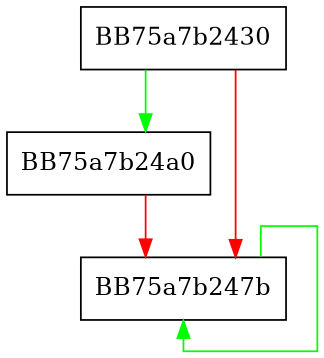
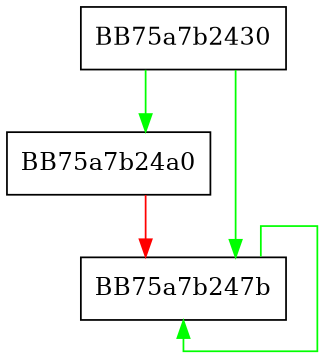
(236, 155) -> (236, 155)
